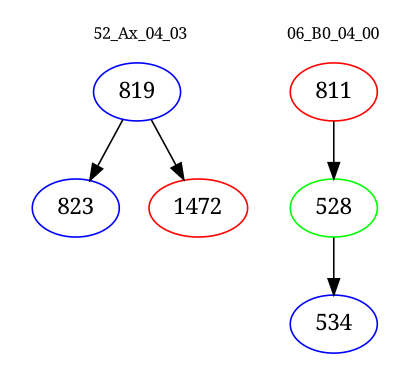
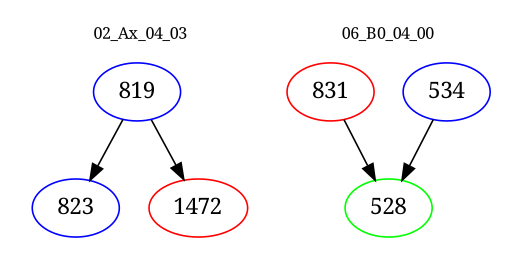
(140, 35) -> (140, 35)
(334, 92) -> (331, 92)
(334, 258) -> (421, 143)
